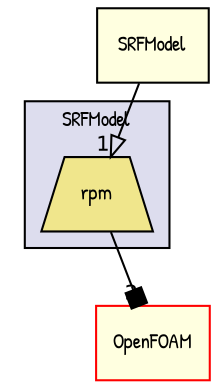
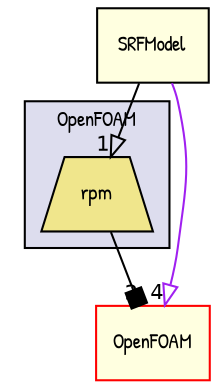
(97, 121) -> (97, 121)
none -> (186, 184)
